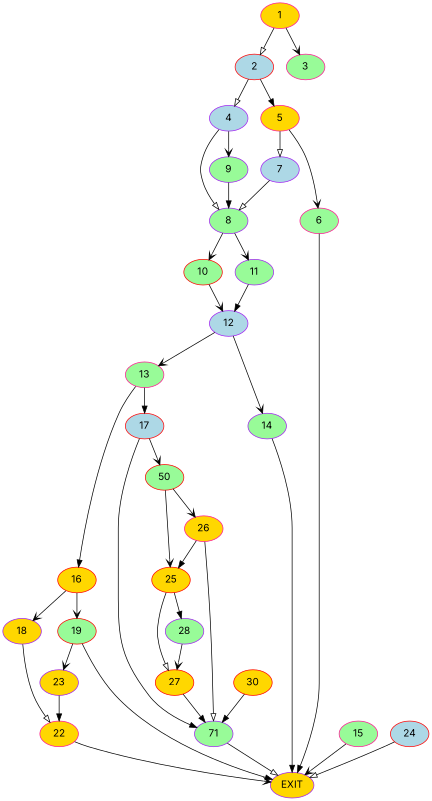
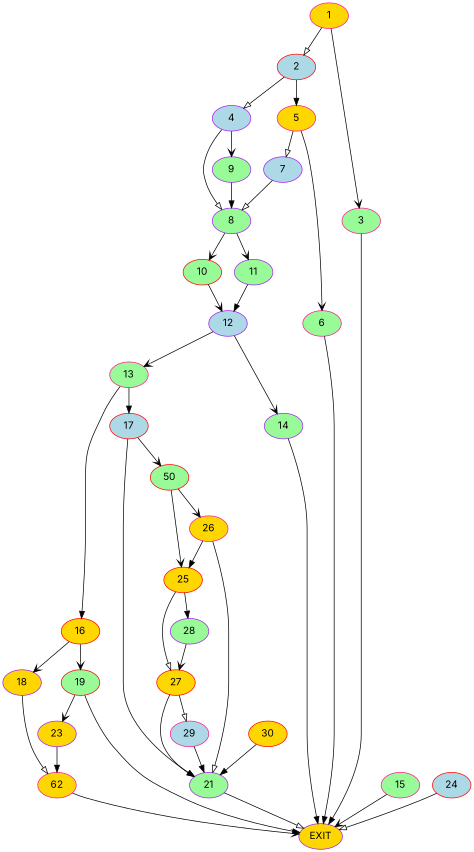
none -> (361, 529)
(59, 734) -> (57, 785)
none -> (190, 734)
(214, 734) -> (209, 785)
